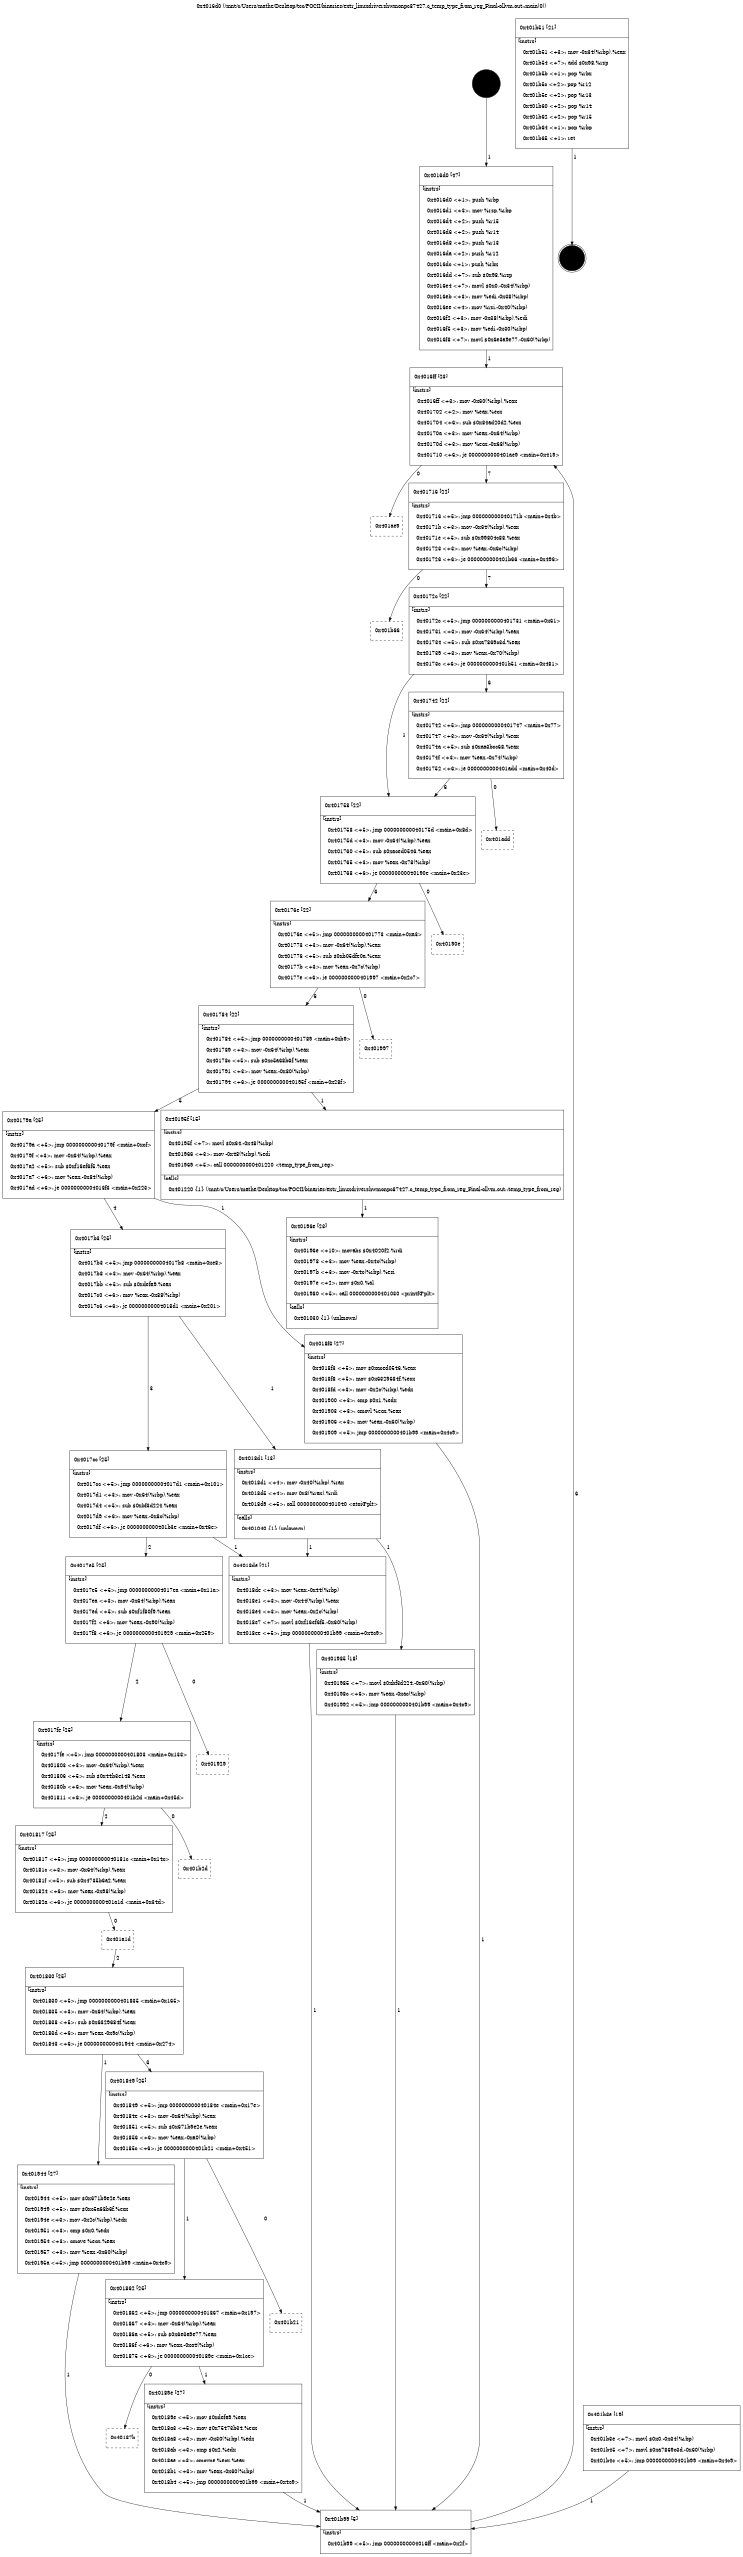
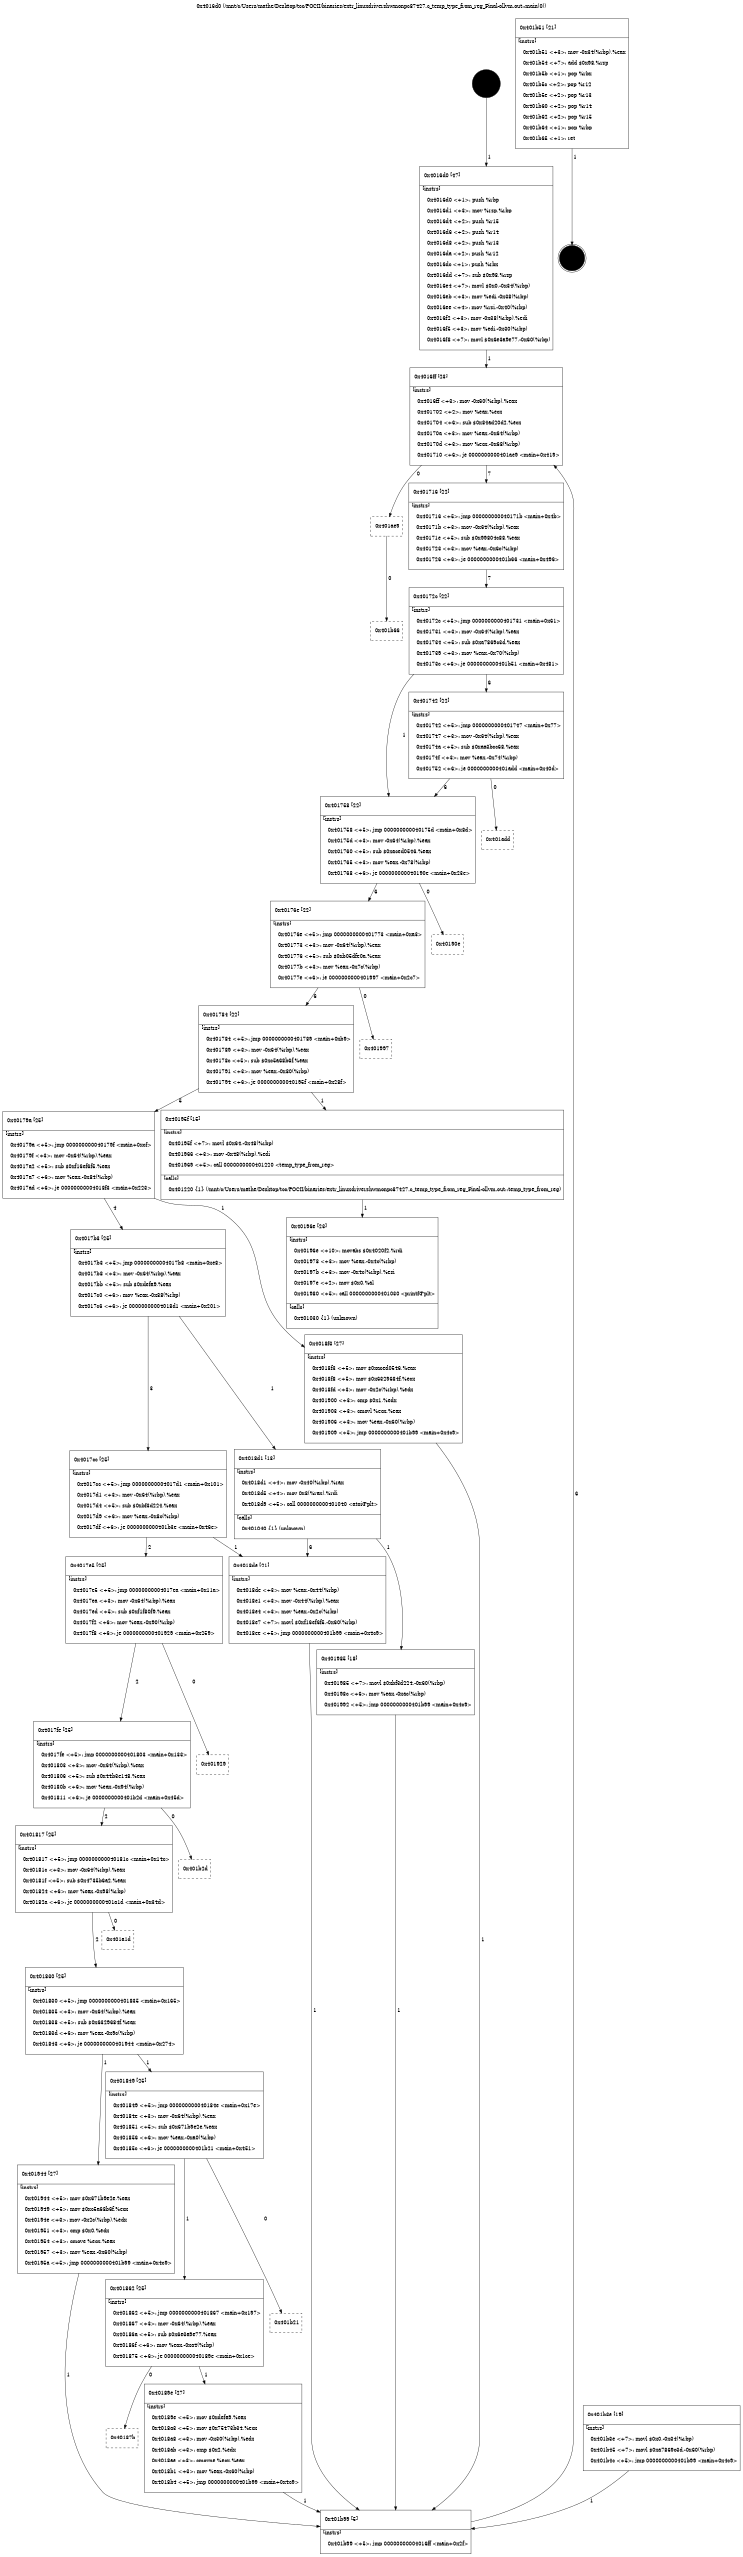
(403, 591) -> (387, 577)
(310, 1548) -> (310, 1548)
(115, 1957) -> (93, 1938)
(147, 2063) -> (147, 2063)
